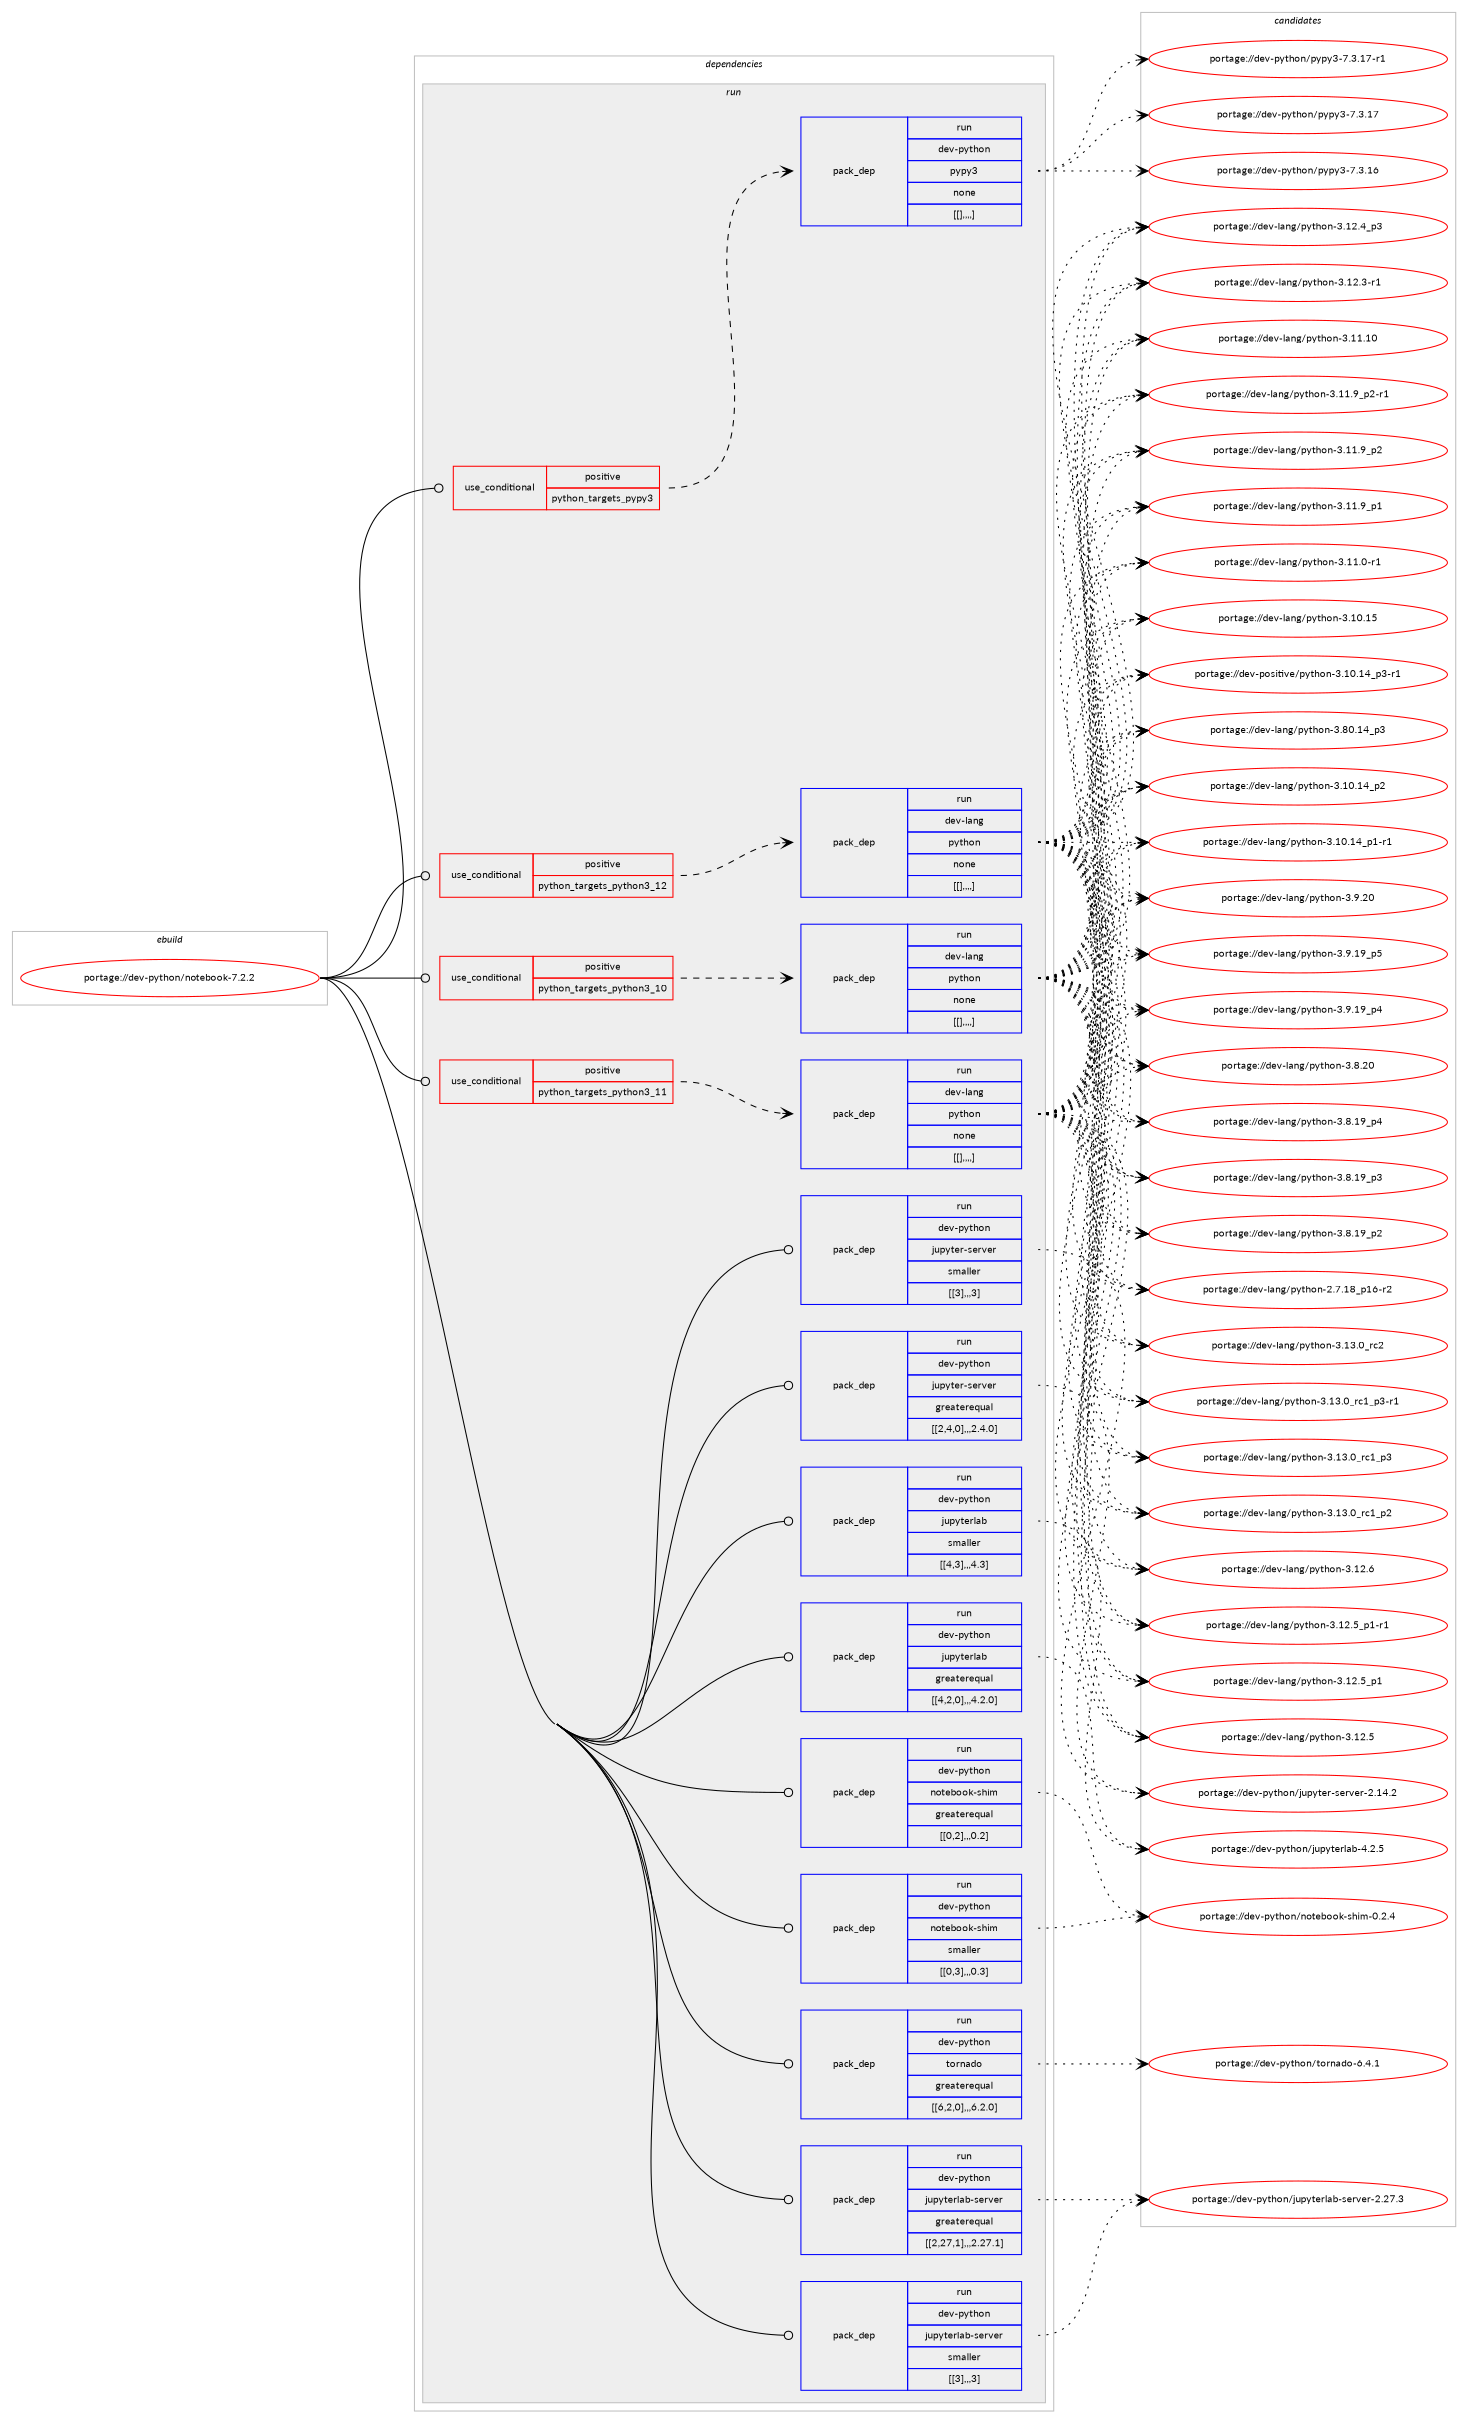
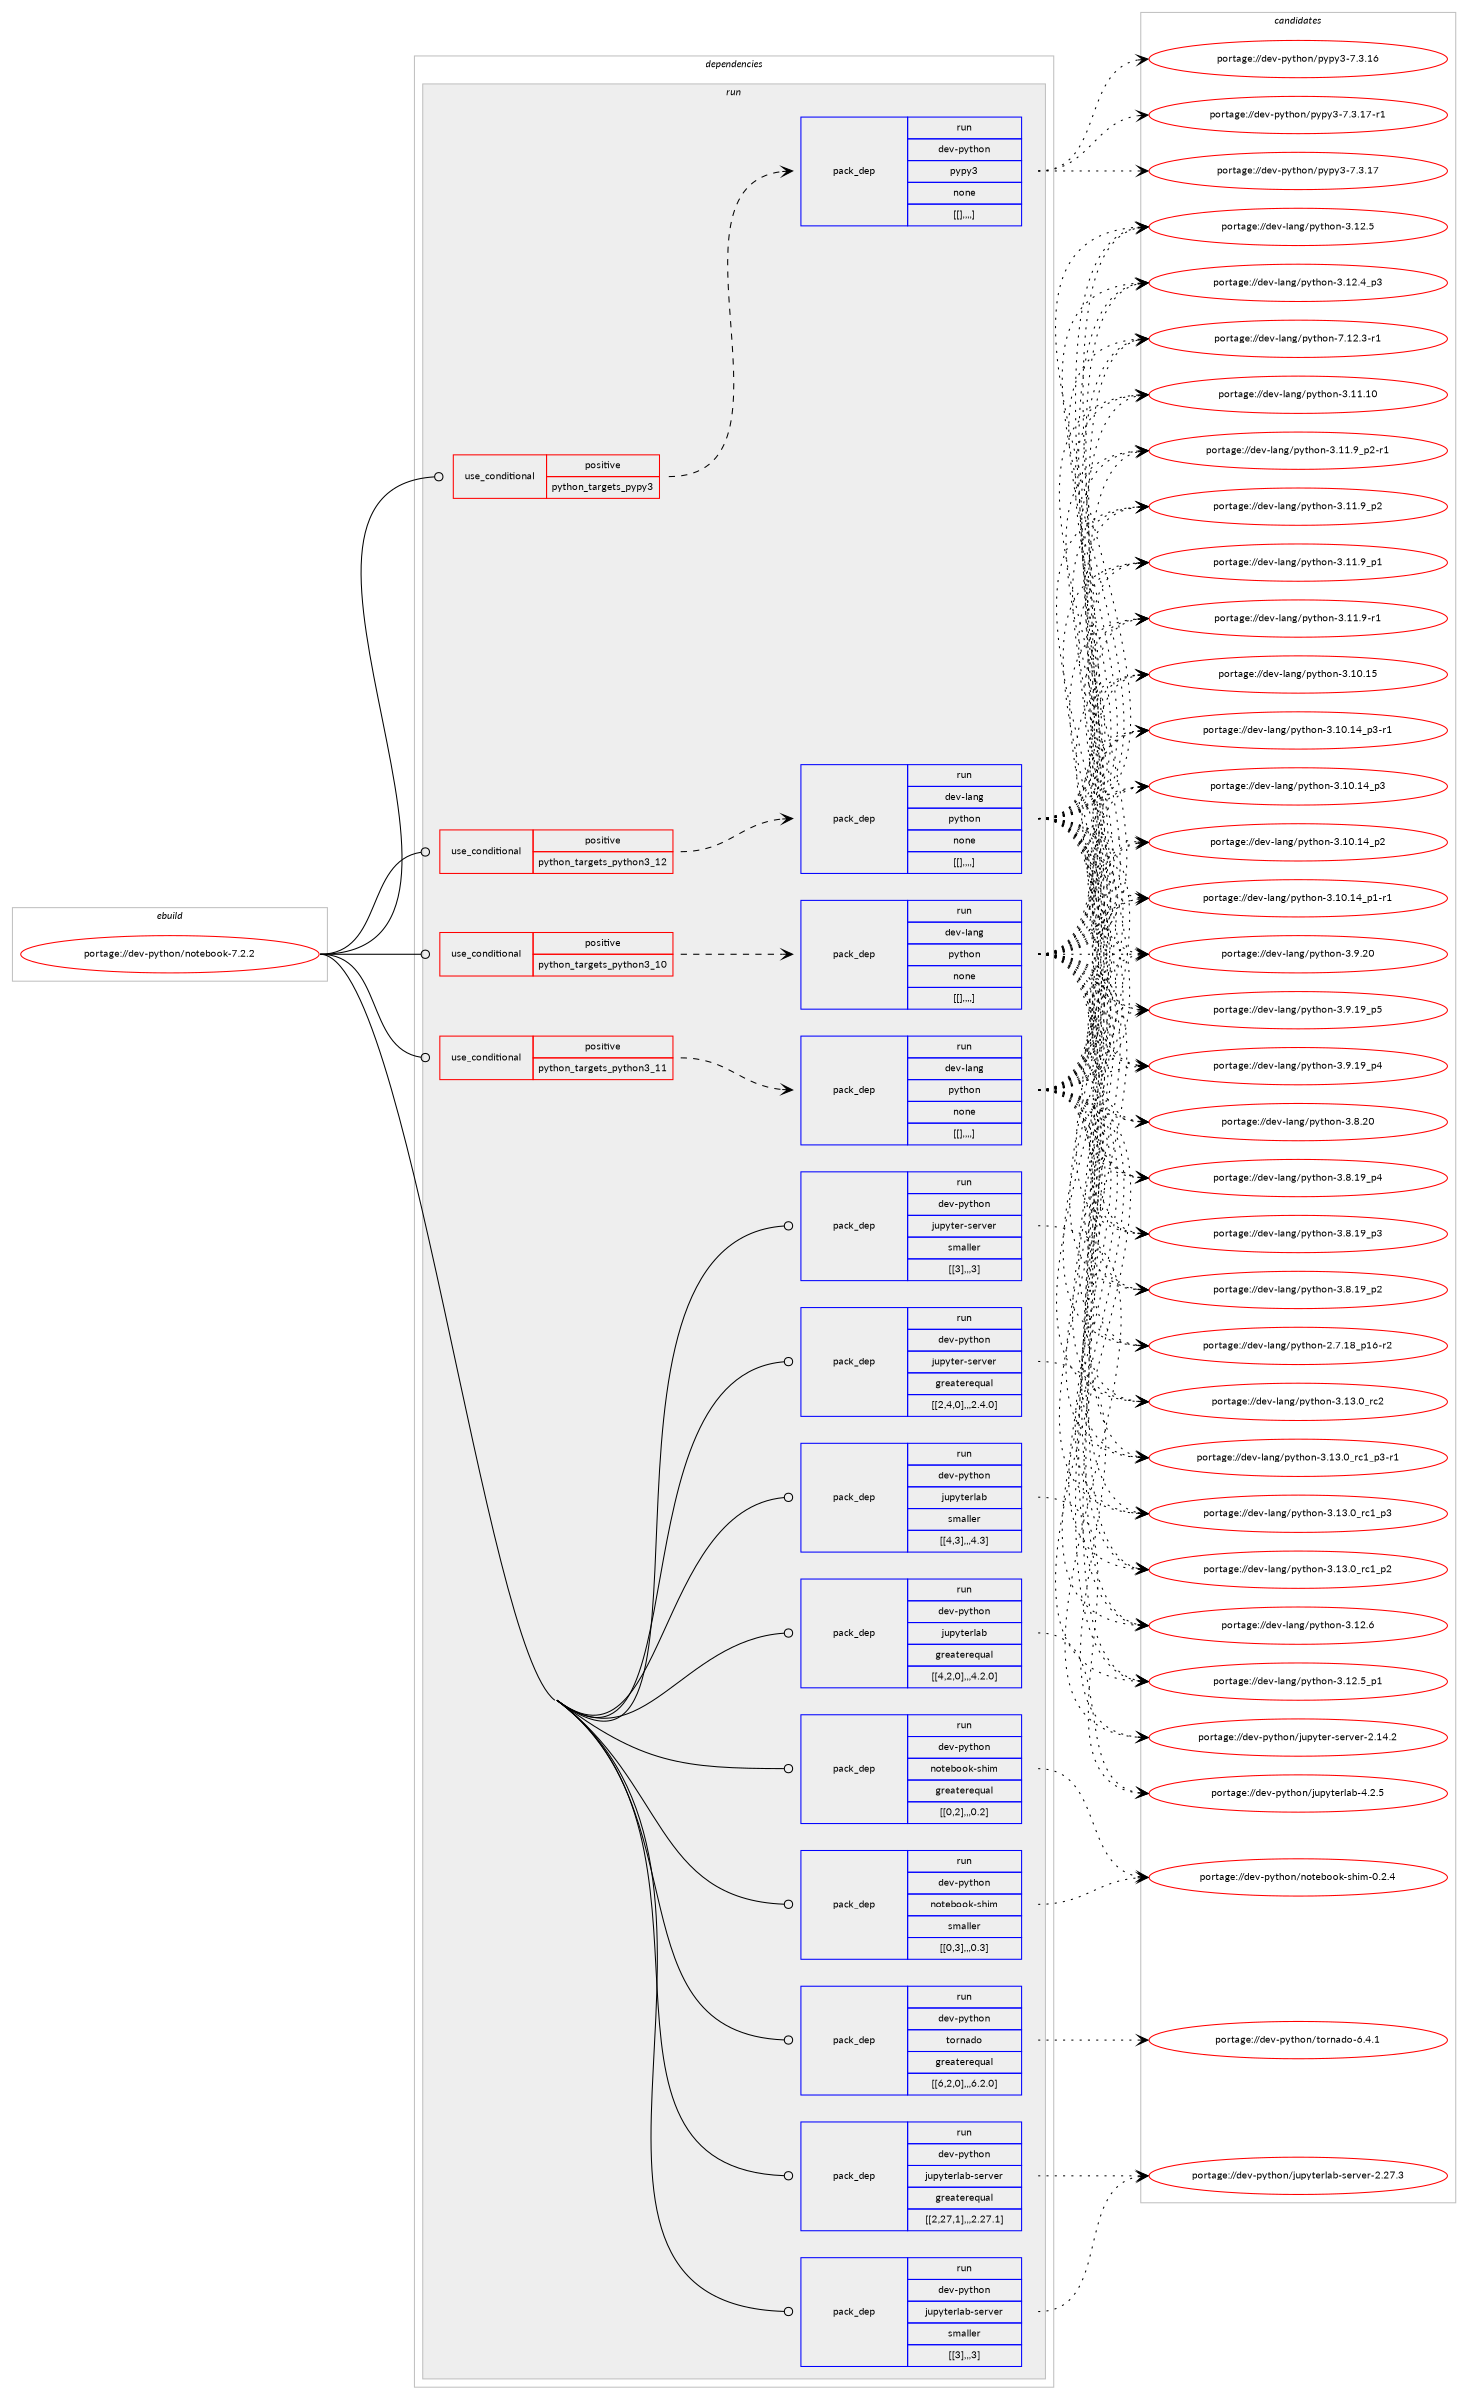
(1298, 283) -> (1298, 339)
(1298, 563) -> (1298, 619)
(1298, 675) -> (1298, 730)
(1298, 730) -> (1298, 786)
(1298, 1626) -> none
